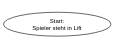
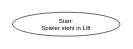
(57, 24) -> (66, 24)
